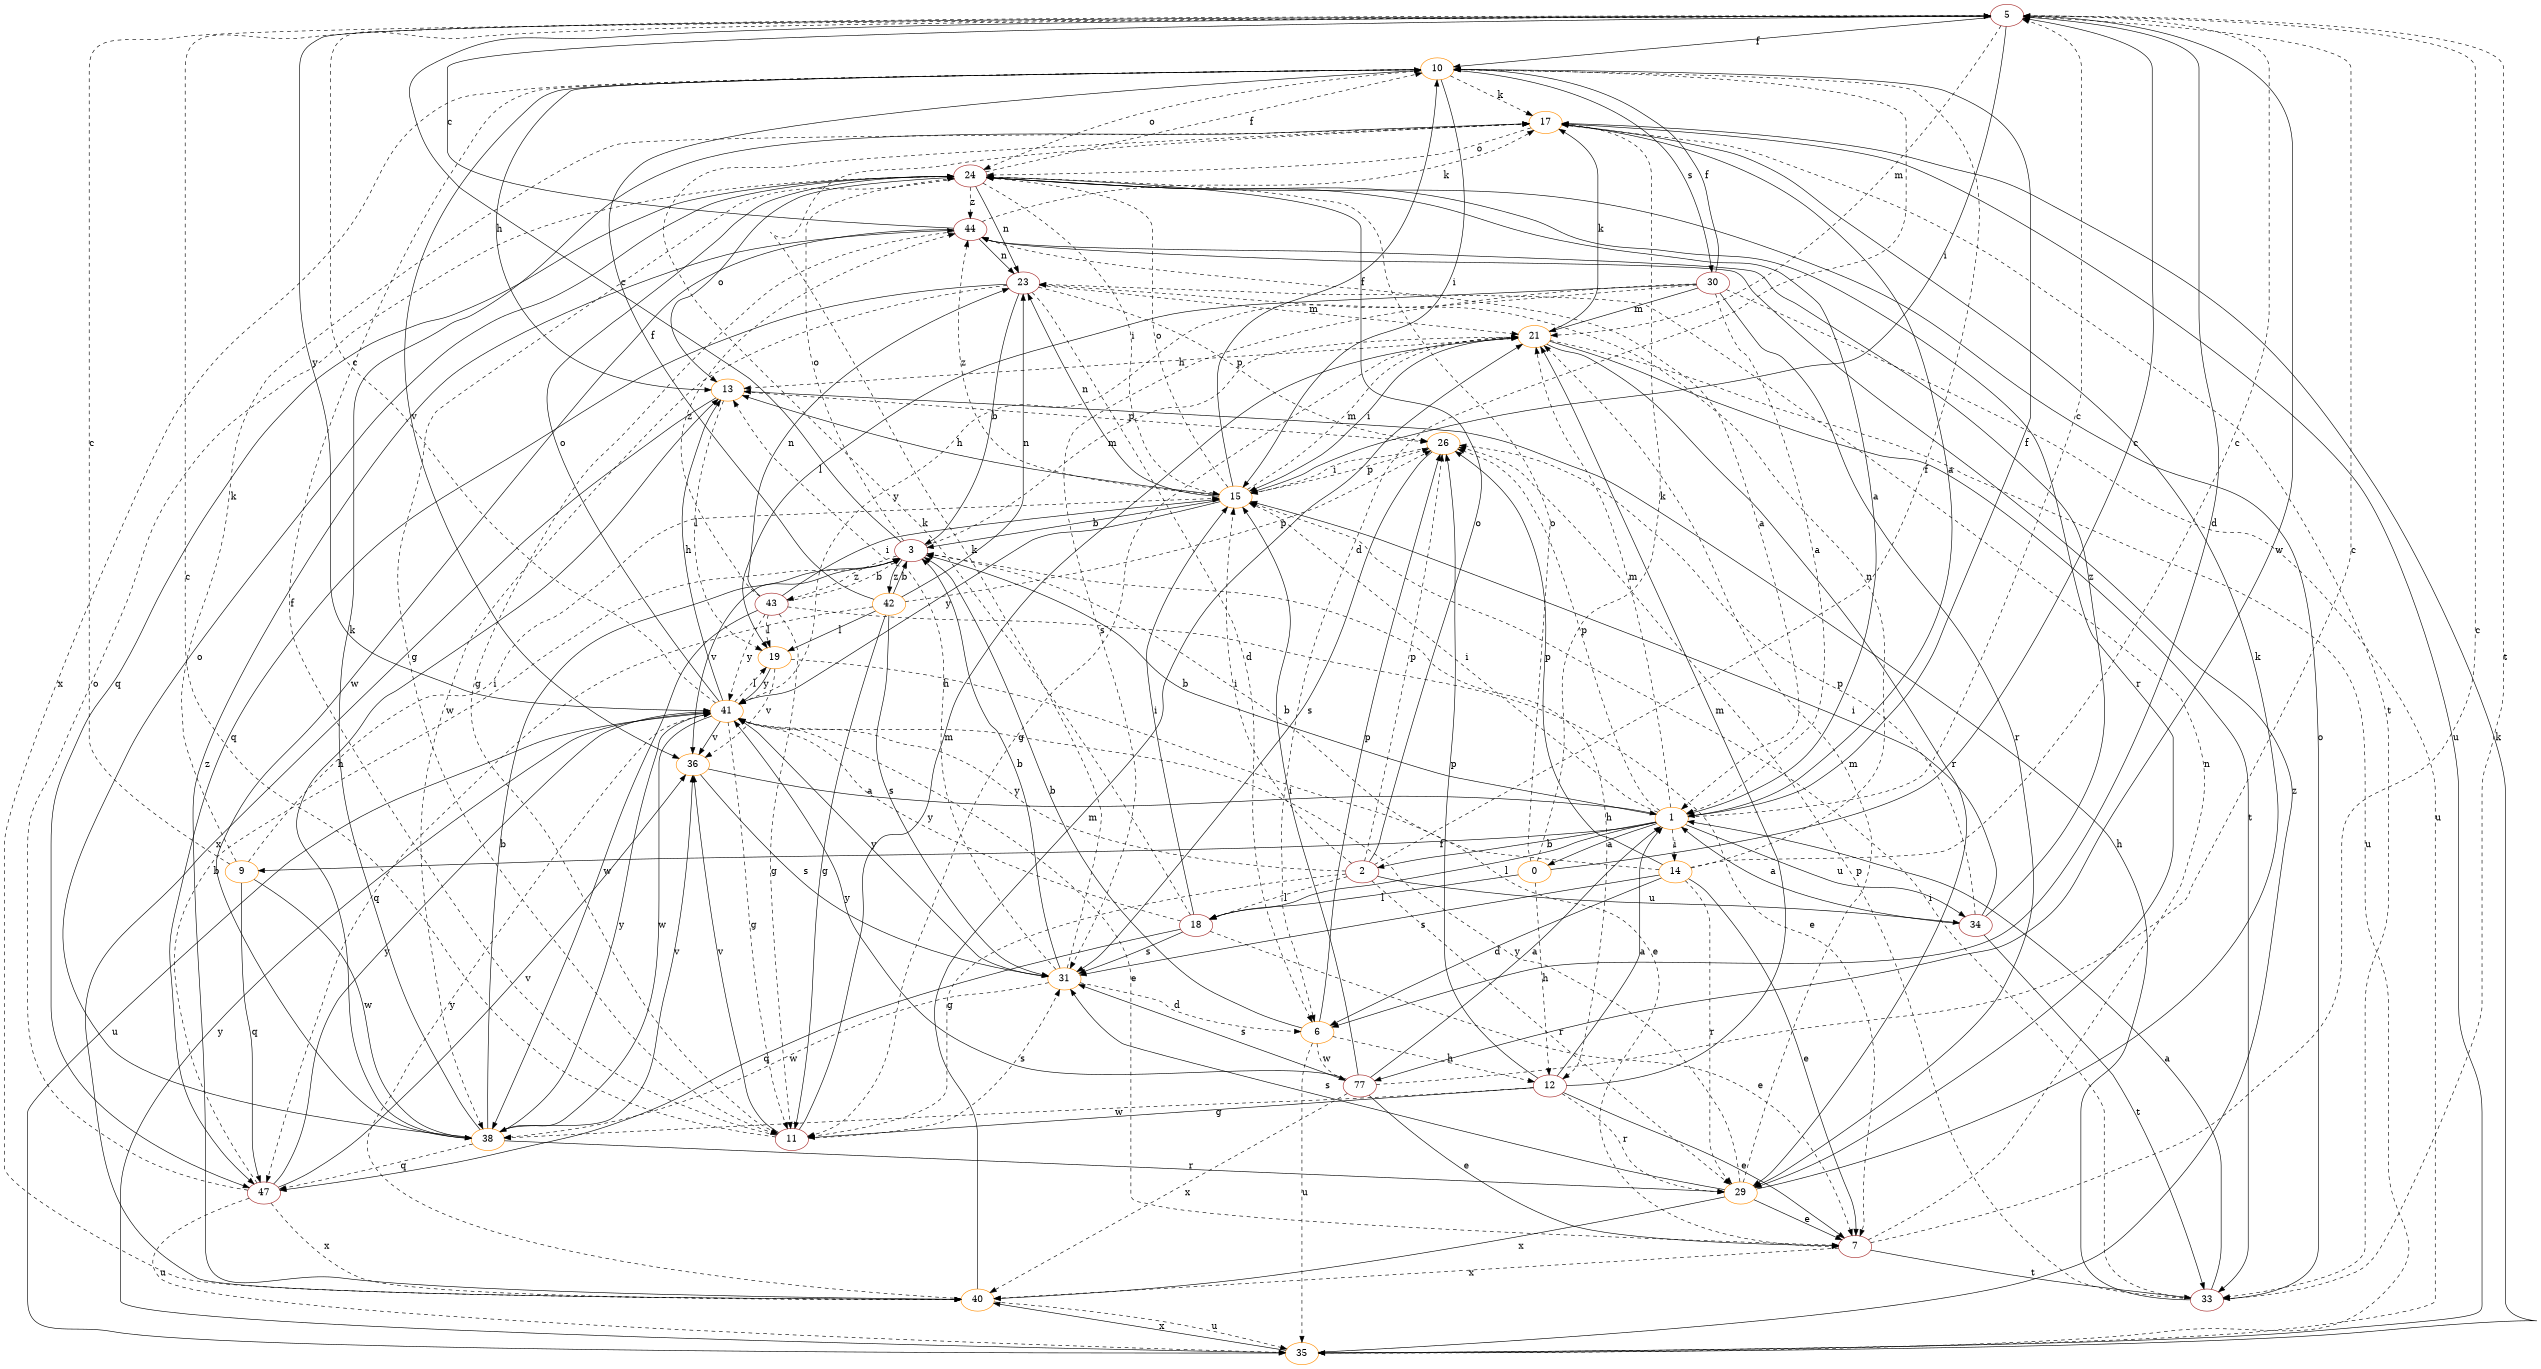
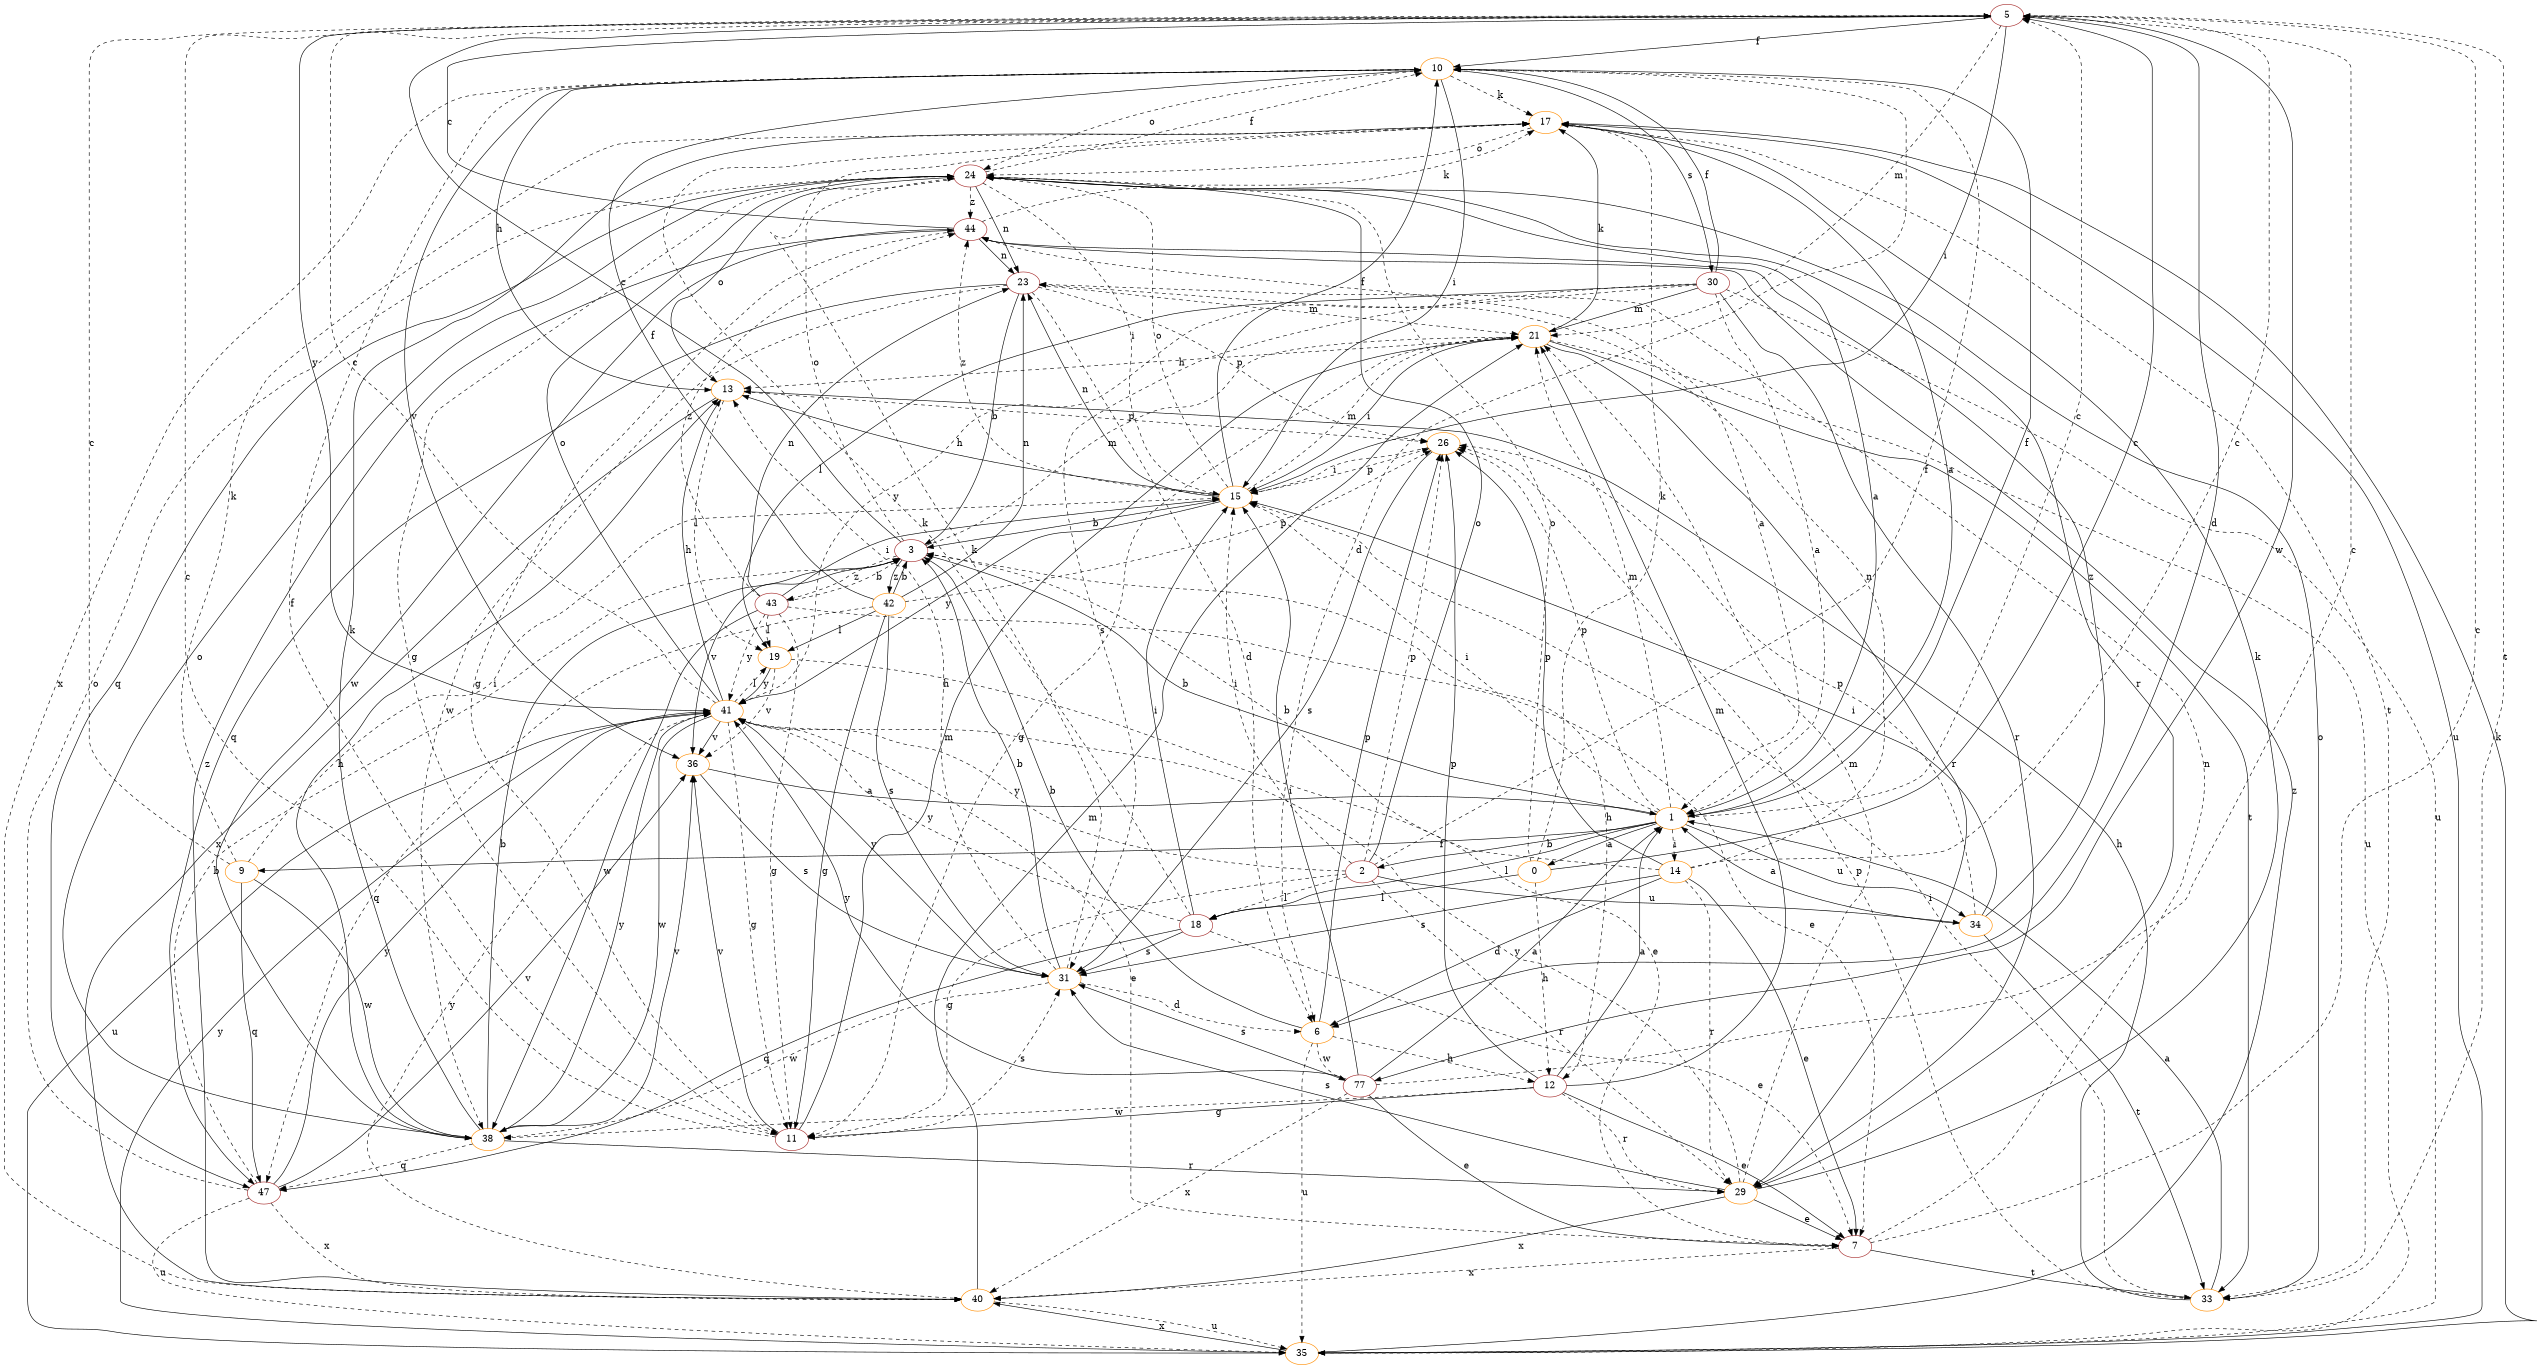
(1976, 925) -> (1976, 925)
(2207, 1300) -> (2207, 1300)
